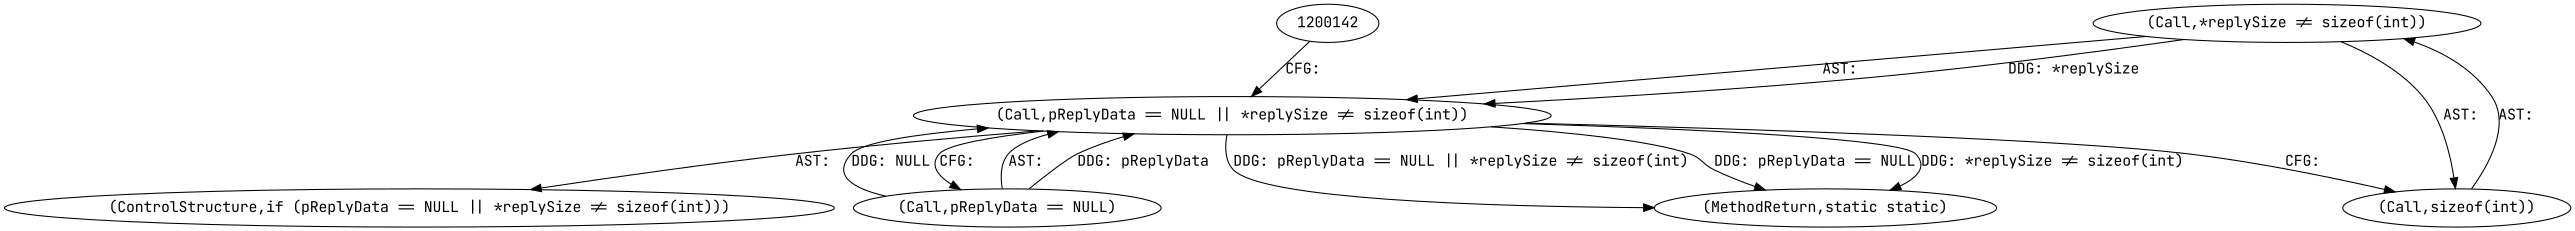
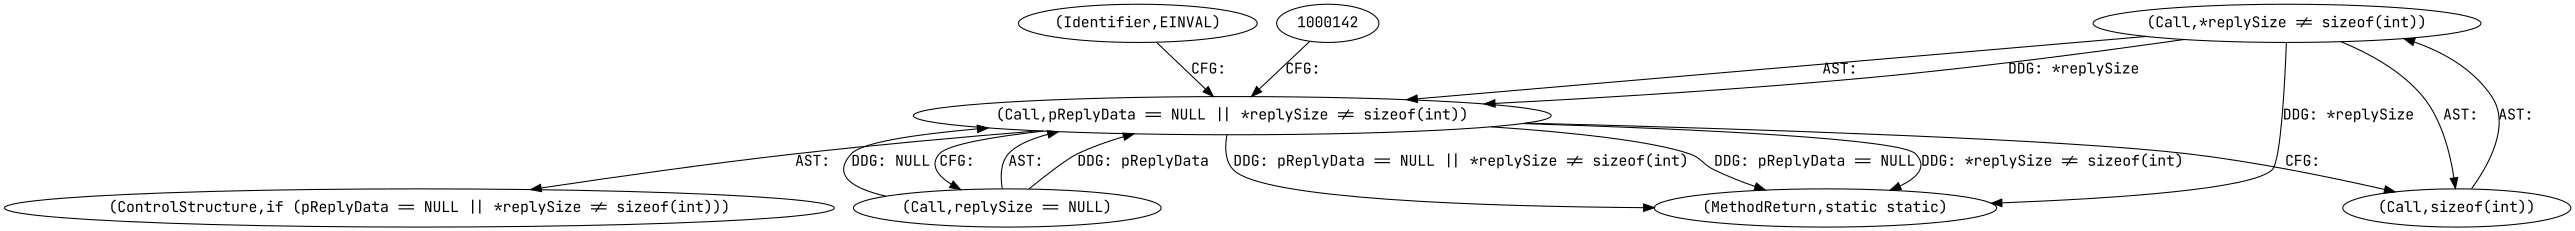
none -> (1138, 23)
(1328, 23) -> (1328, 23)
none -> (2203, 188)
(1007, 208) -> (1007, 208)
